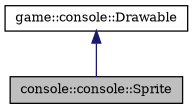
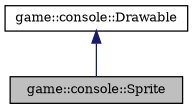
(96, 90) -> (96, 90)
